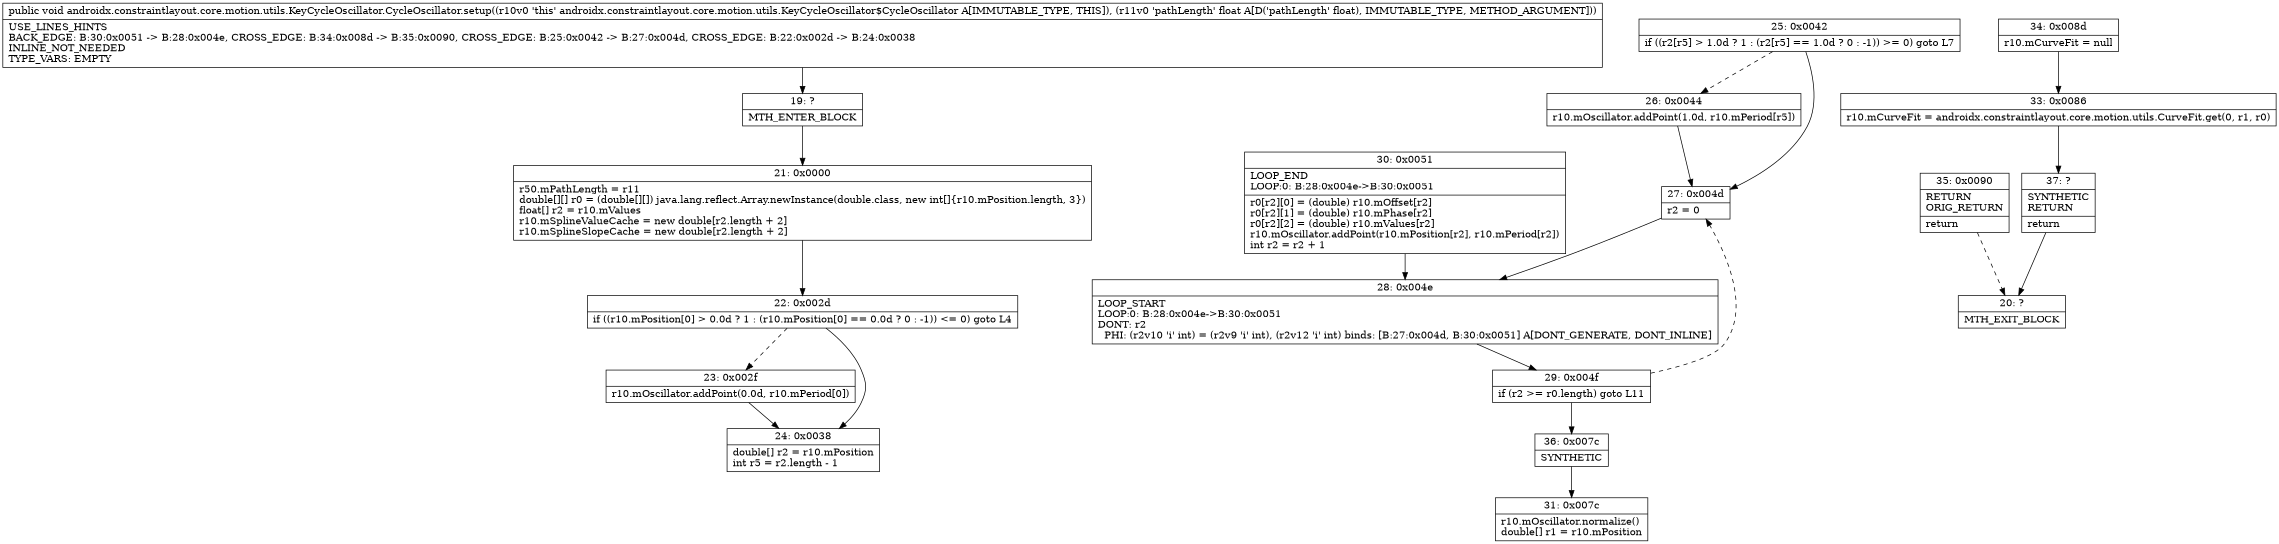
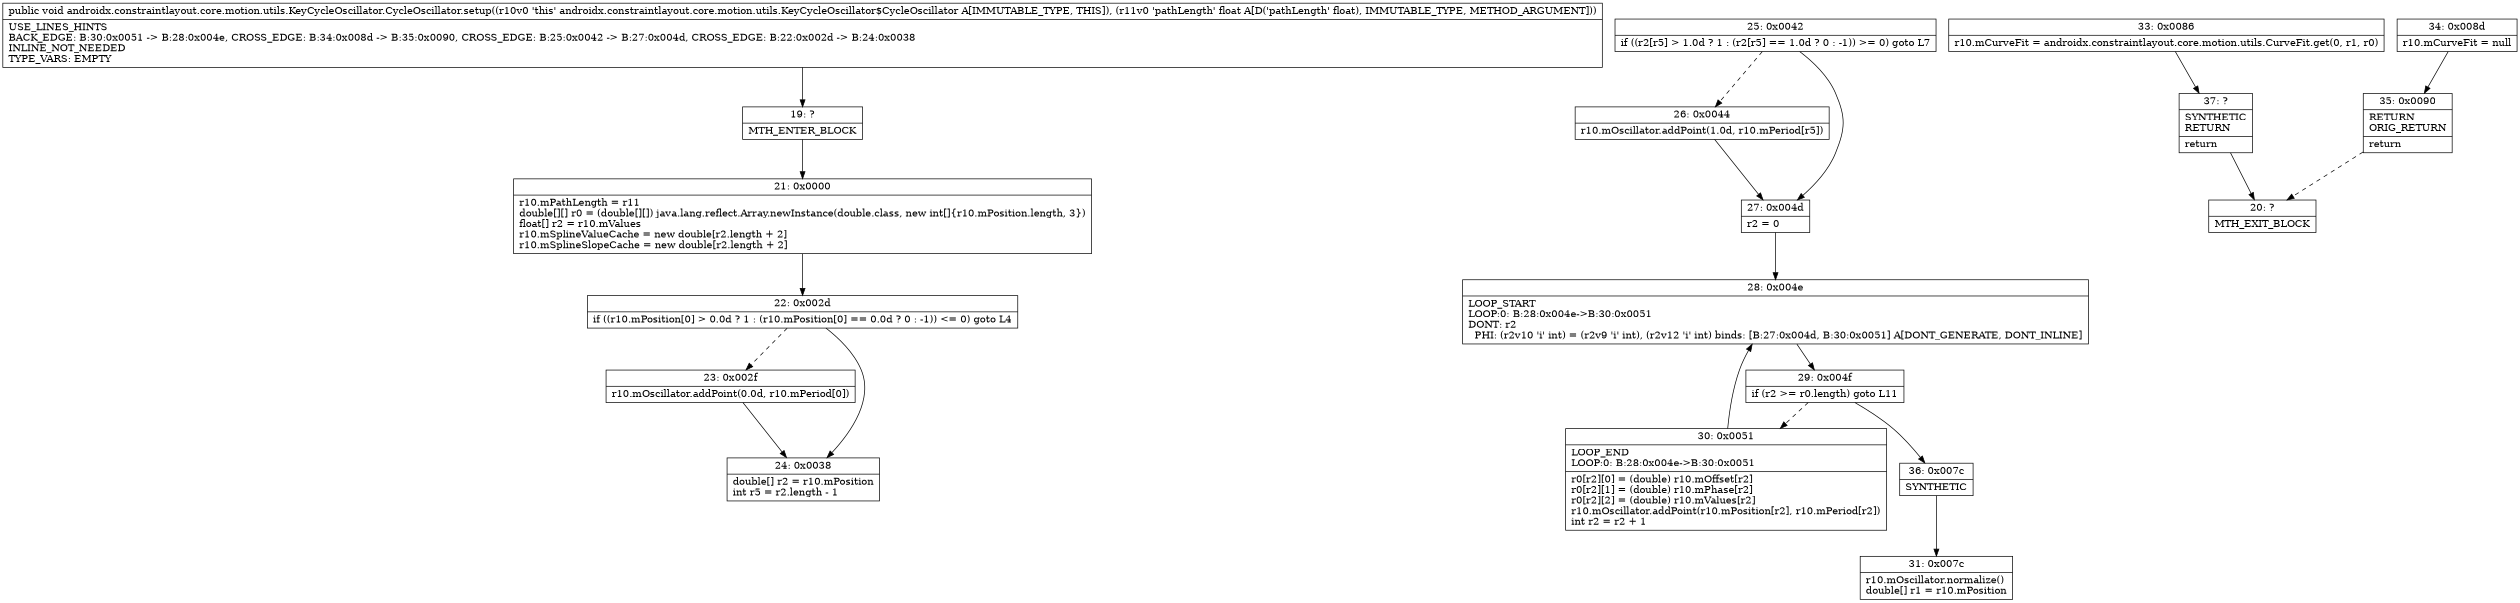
(2058, 69) -> (2438, 69)
(580, 189) -> (580, 203)
(1734, 323) -> (1797, 413)
